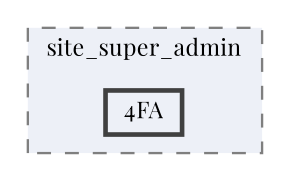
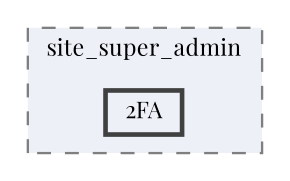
(144, 112) -> (144, 112)
